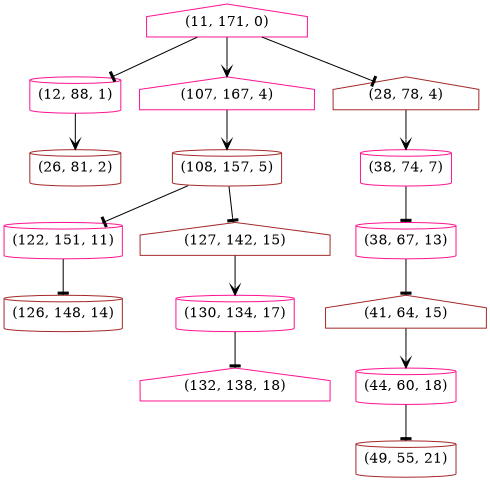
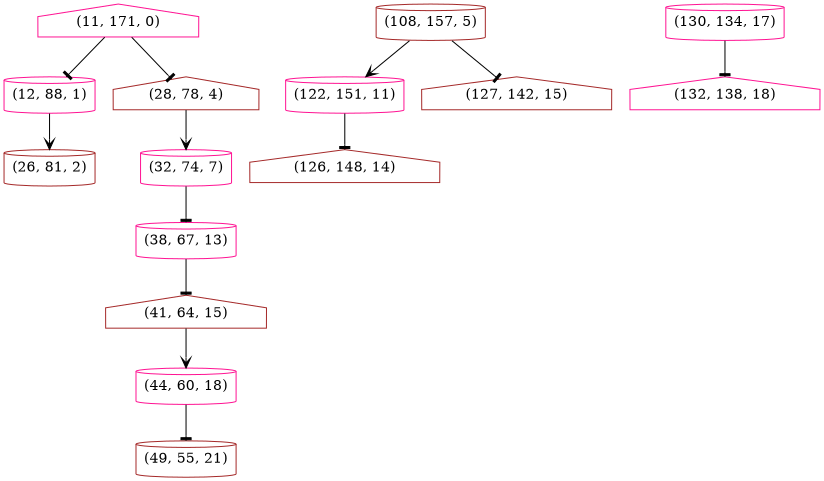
(227, 95) -> none
(406, 168) -> (186, 168)
(148, 203) -> (392, 56)
(235, 270) -> none
(63, 313) -> (345, 168)
